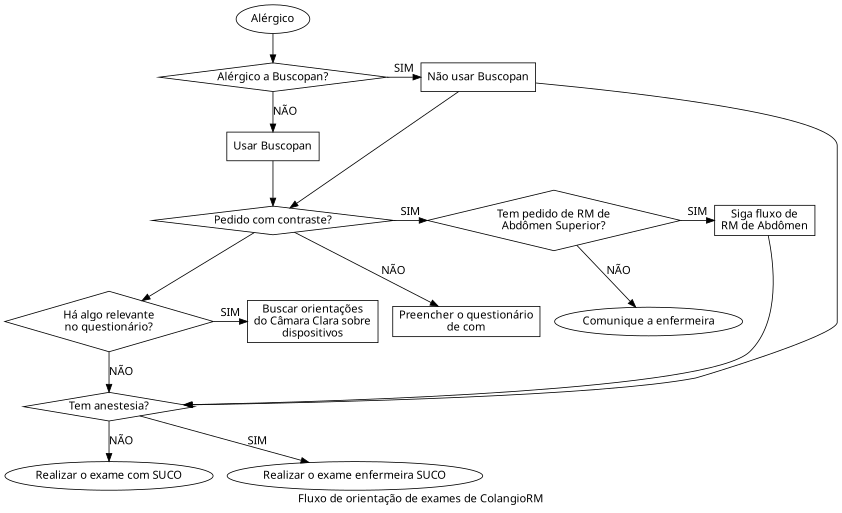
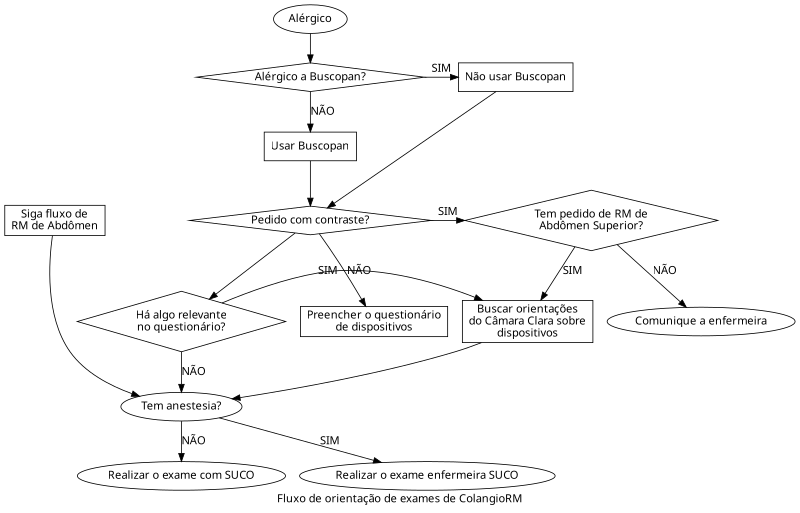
(693, 220) -> (560, 270)
(466, 322) -> (374, 322)
(761, 357) -> (362, 375)
(109, 407) -> (181, 407)
